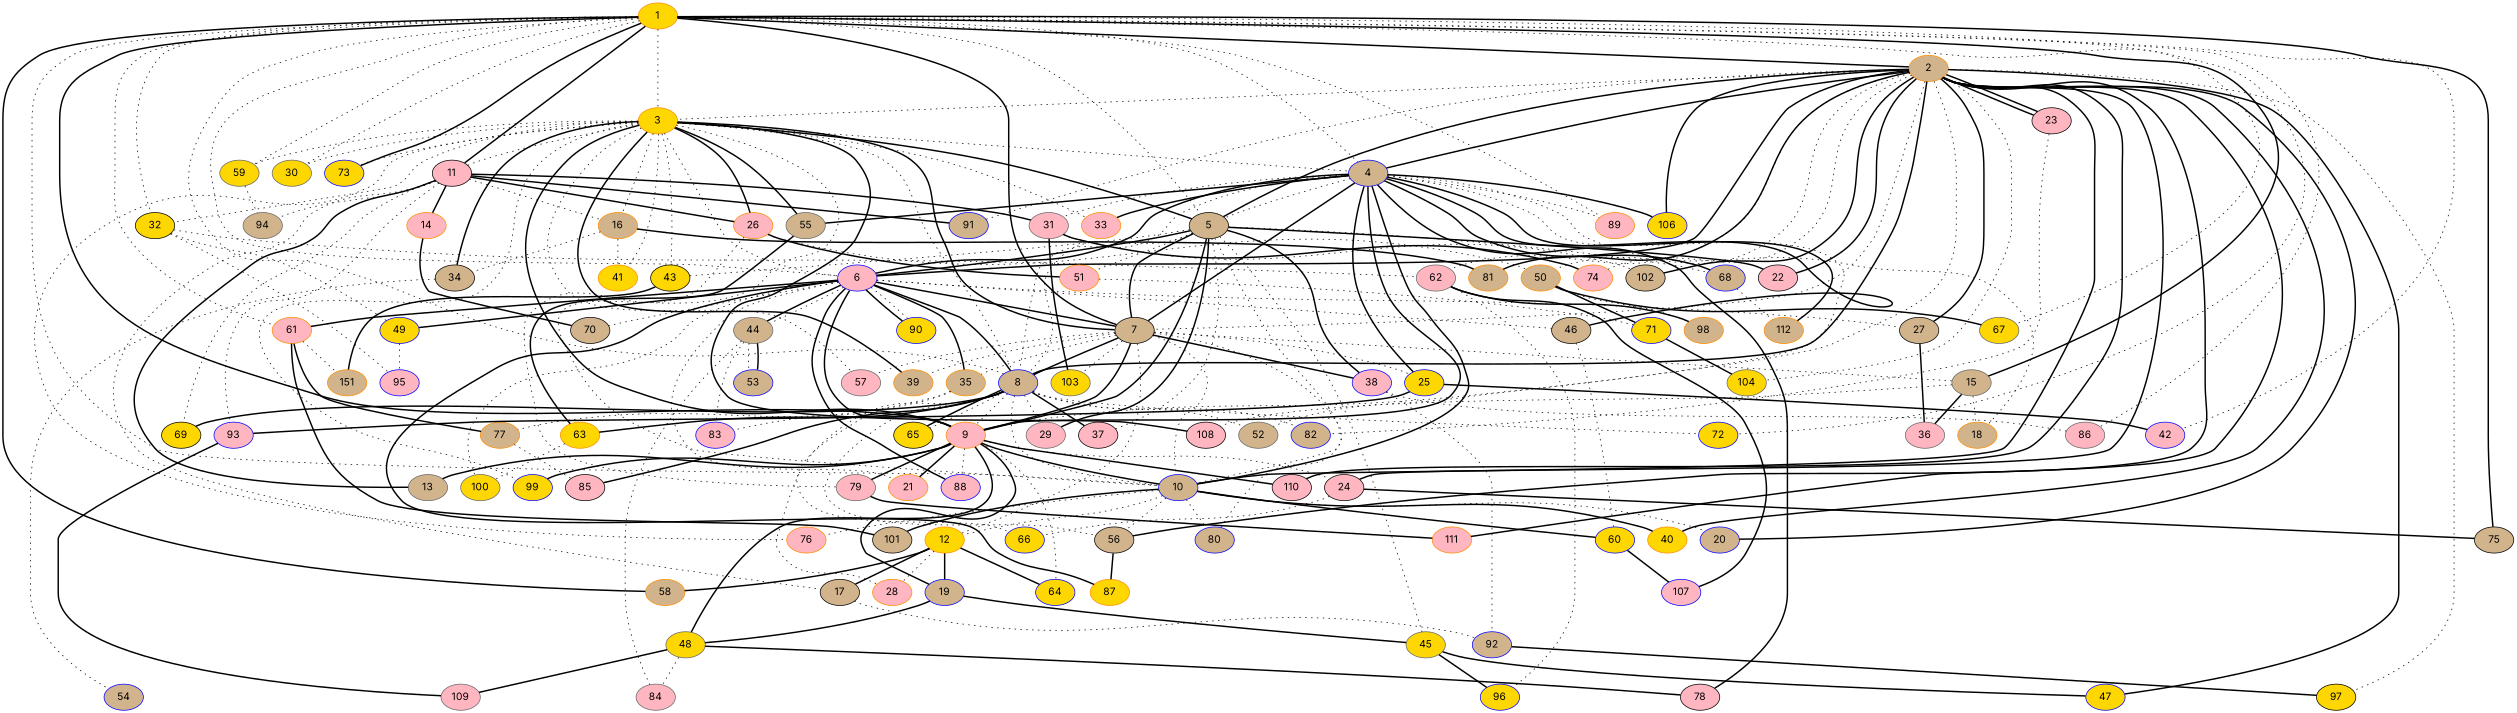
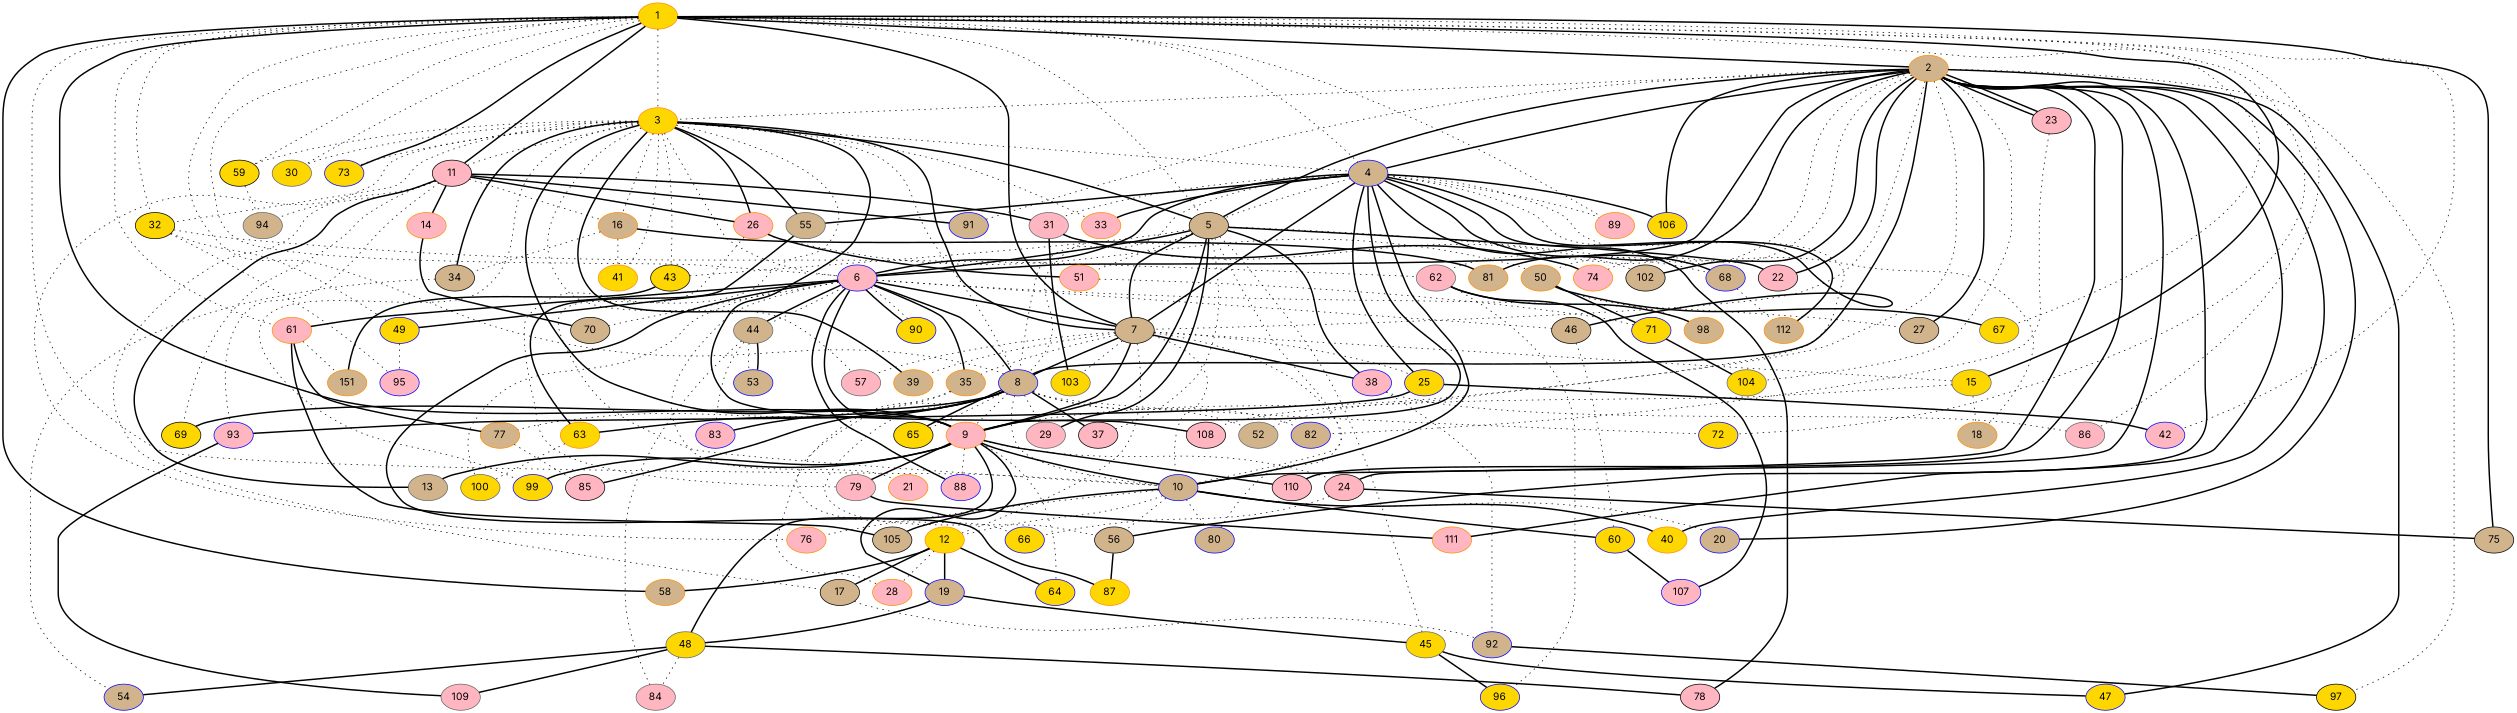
(239, 173) -> (239, 173)
(1972, 383) -> (1972, 383)
(869, 414) -> (869, 414)
(1925, 435) -> none
(937, 461) -> none
(892, 540) -> (892, 540)
none -> (405, 671)
